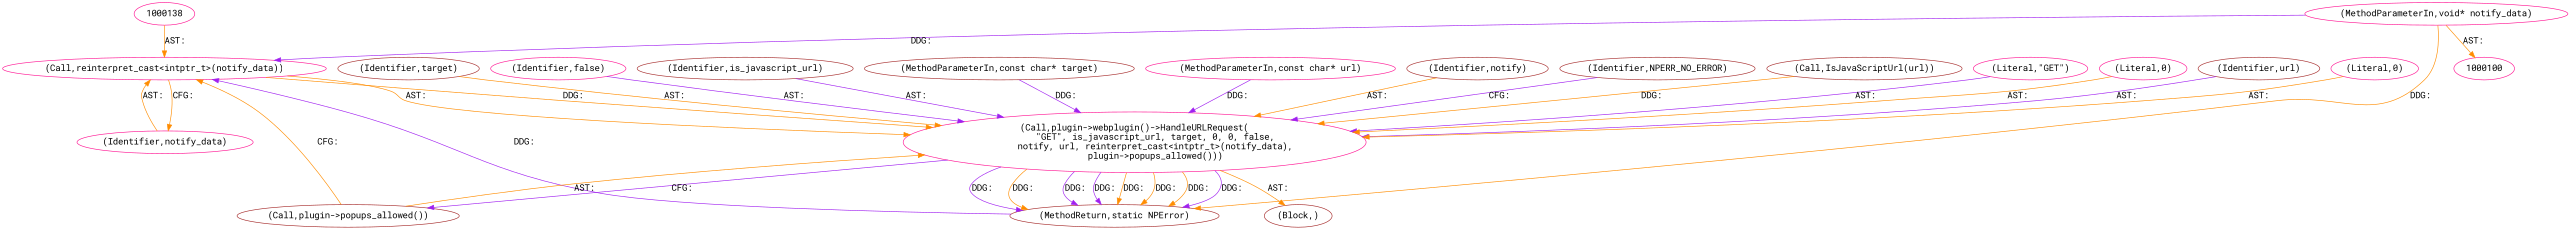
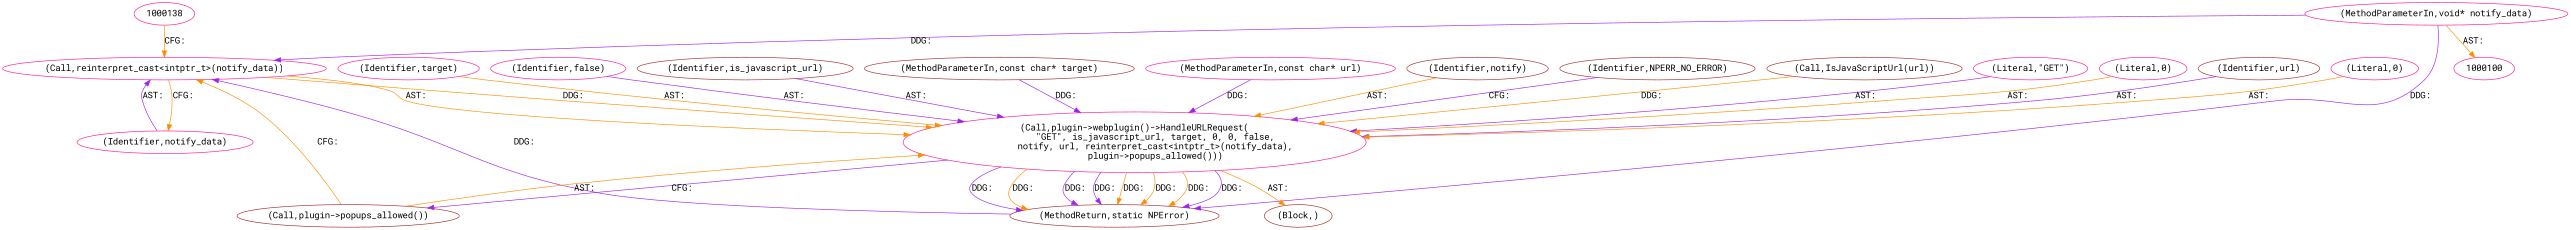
(178, 41) -> (178, 41)
(409, 69) -> (409, 69)
(145, 109) -> (145, 109)
(1845, 148) -> (1845, 148)
